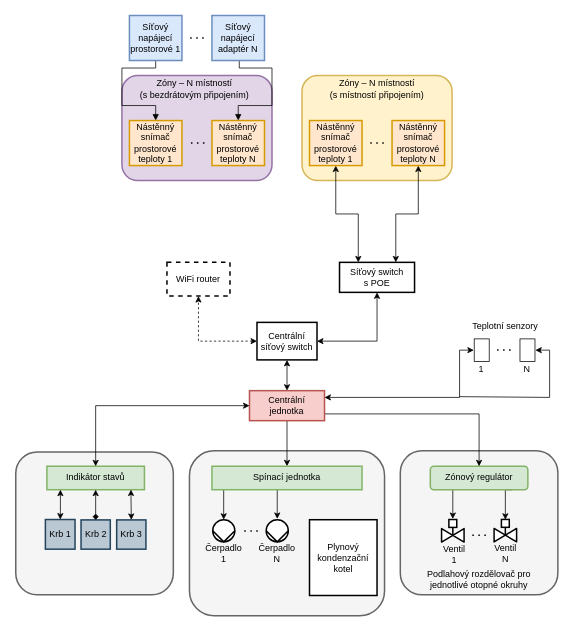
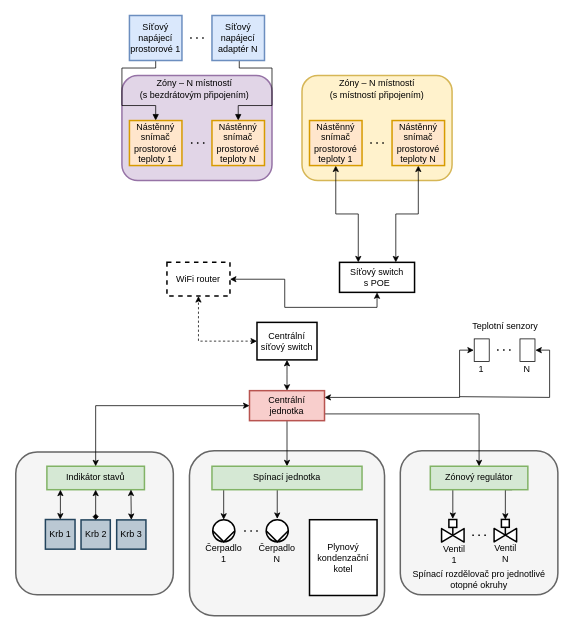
(377, 341) -> (294, 307)
(479, 478) -> (479, 478)
(479, 579) -> (479, 579)
